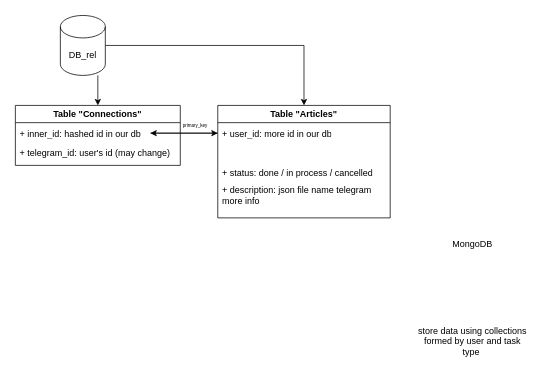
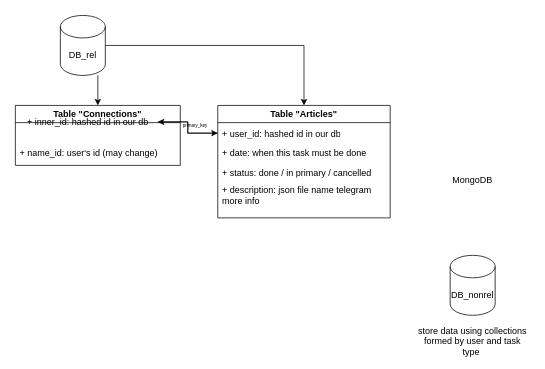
(83, 133) -> (90, 122)
(281, 134) -> (286, 139)
none -> (304, 153)
(101, 154) -> (93, 154)
(305, 178) -> (305, 178)
(473, 244) -> (473, 180)
none -> (473, 285)
